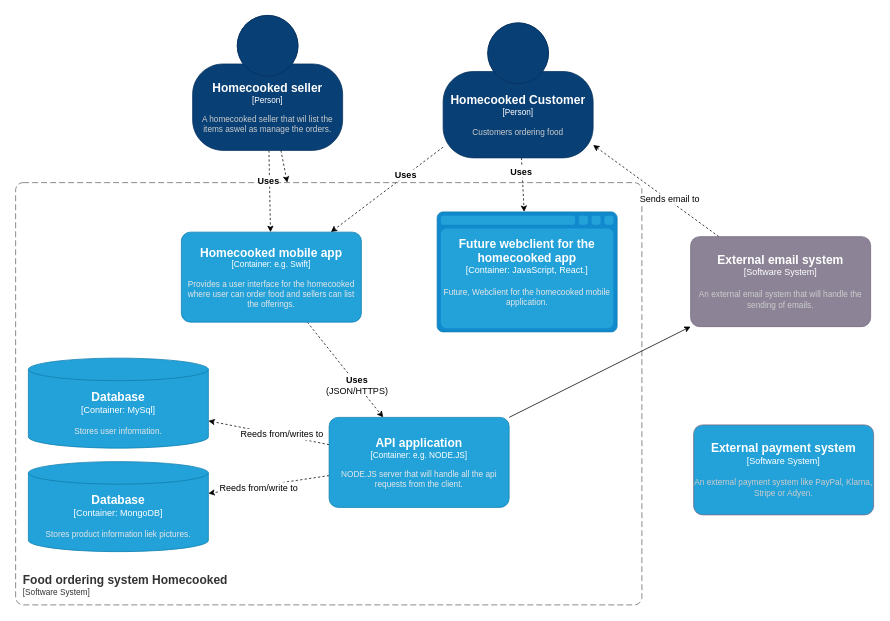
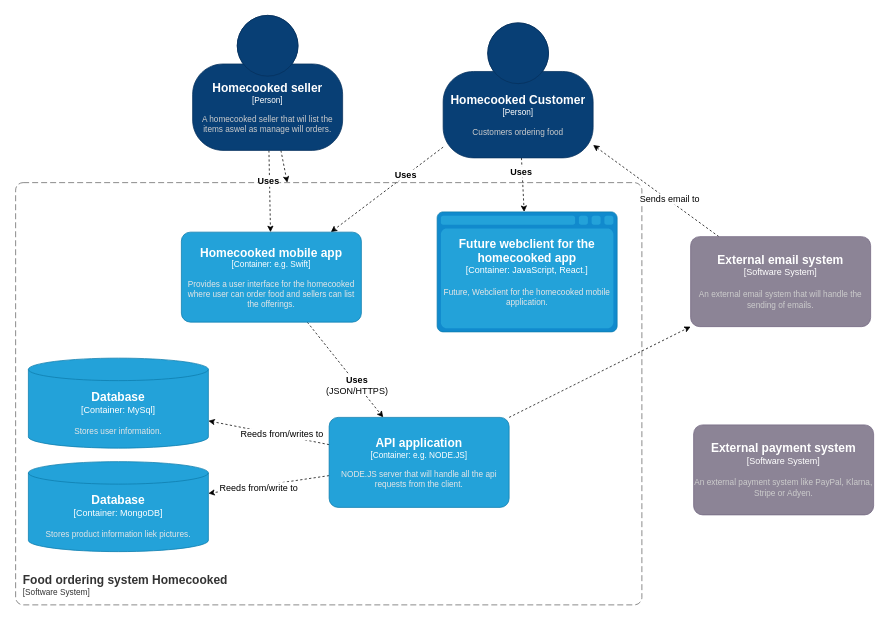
(267, 108) -> (267, 108)
(597, 373) -> (597, 373)
(783, 470) -> (783, 470)
